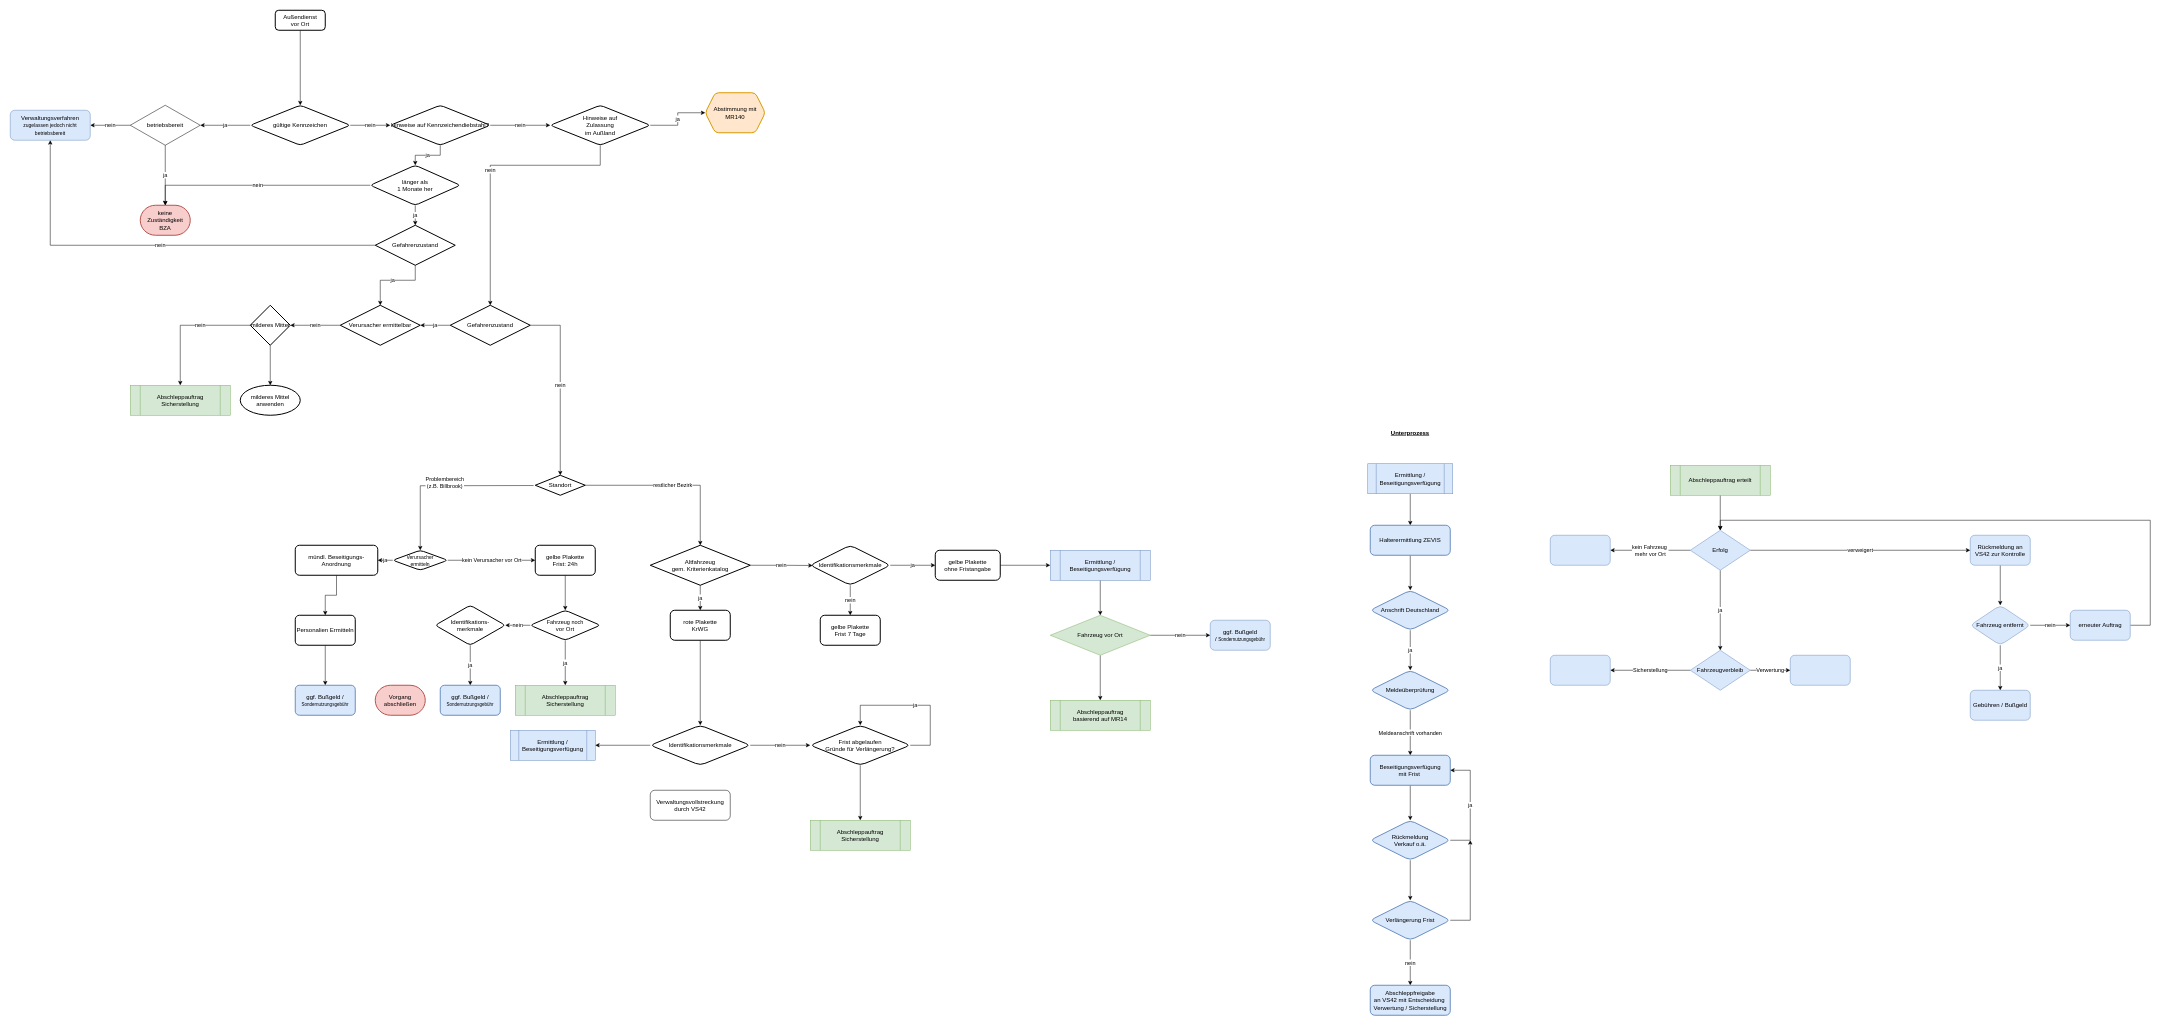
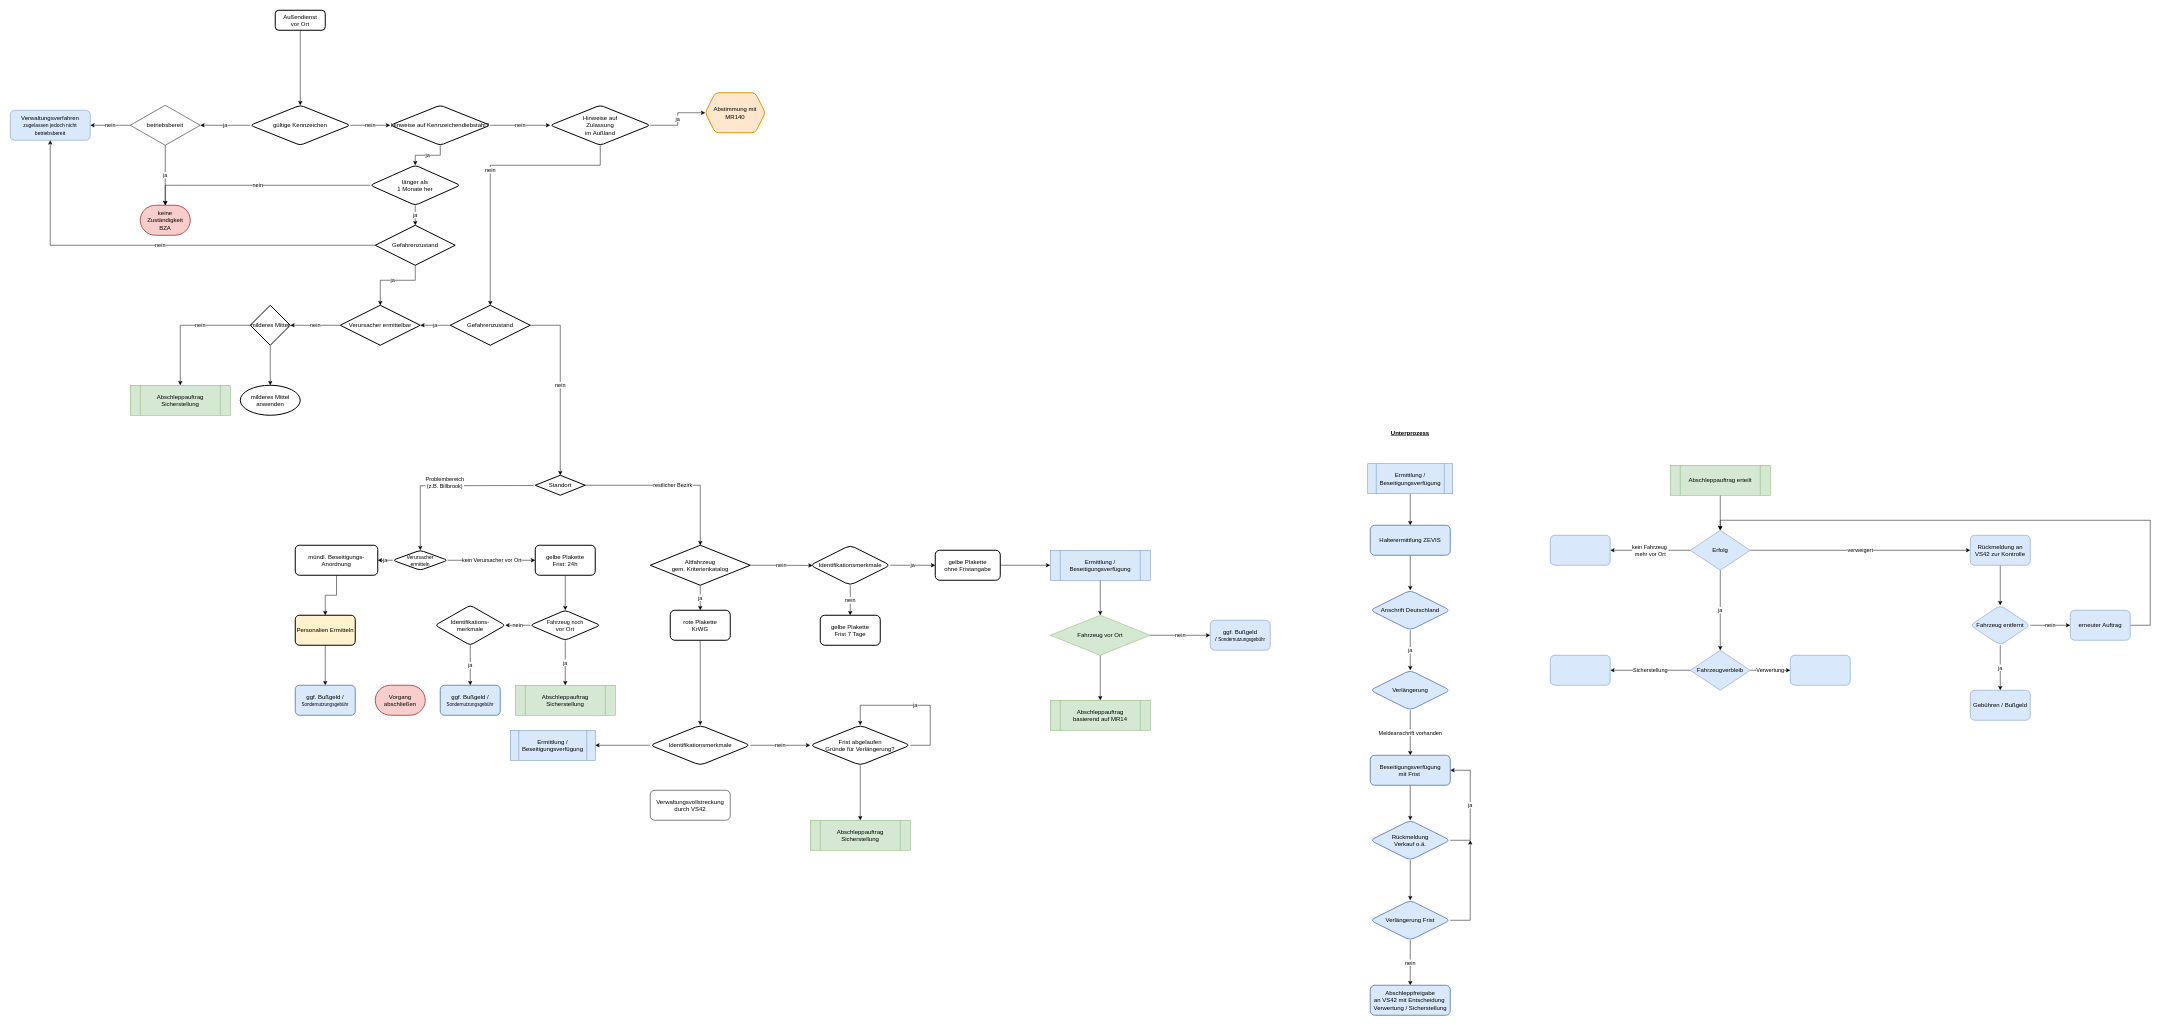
(325, 630) -> (325, 630)
(1410, 690) -> (1410, 690)
